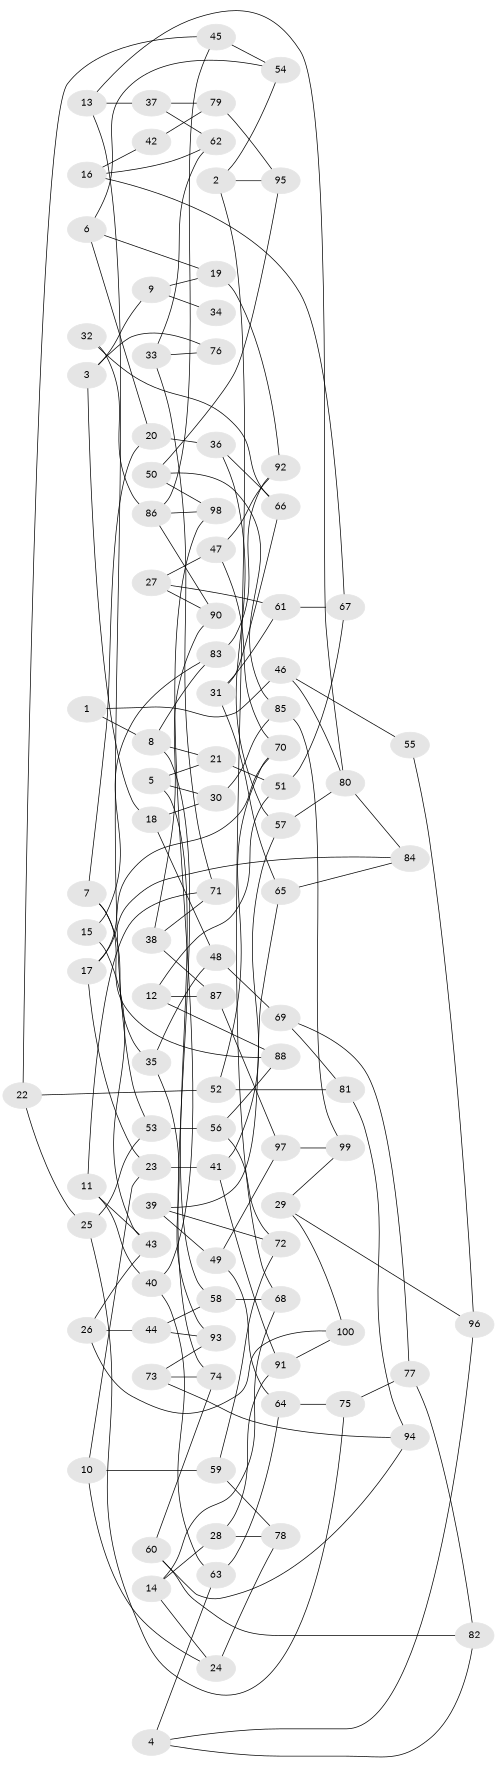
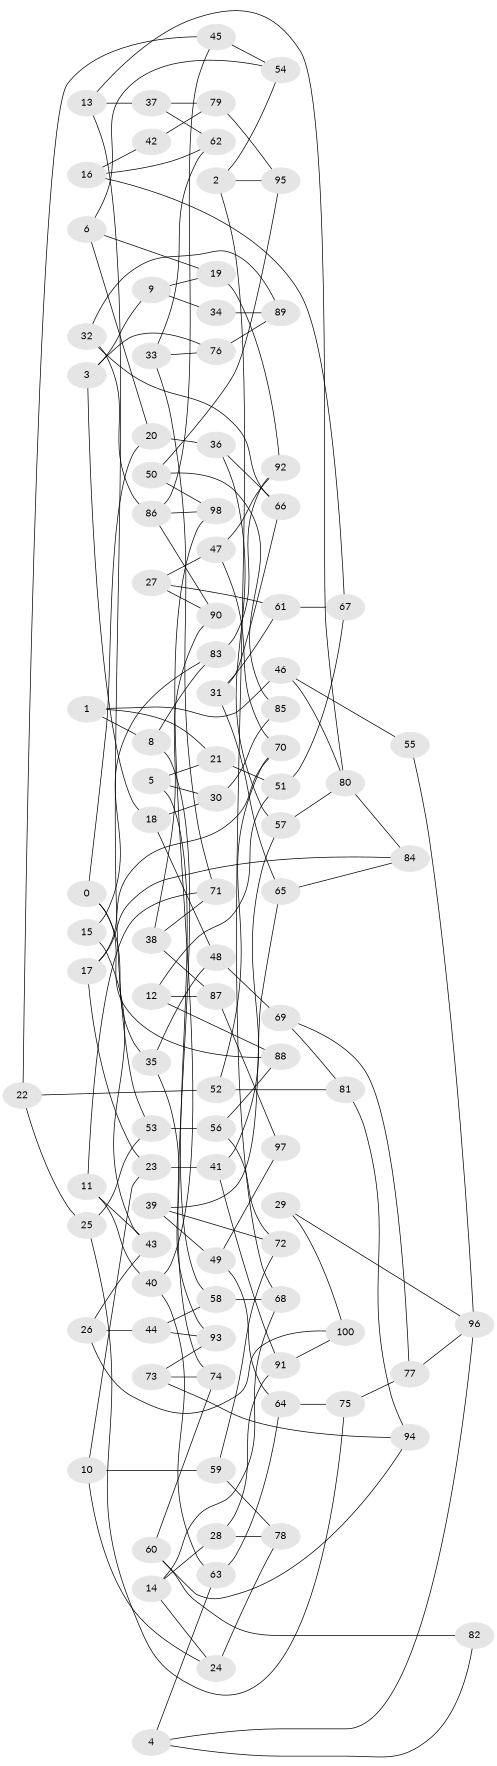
none -> (281, 313)
(184, 751) -> (160, 719)
(87, 894) -> (87, 894)
(345, 1148) -> none
(454, 1515) -> (442, 1349)
